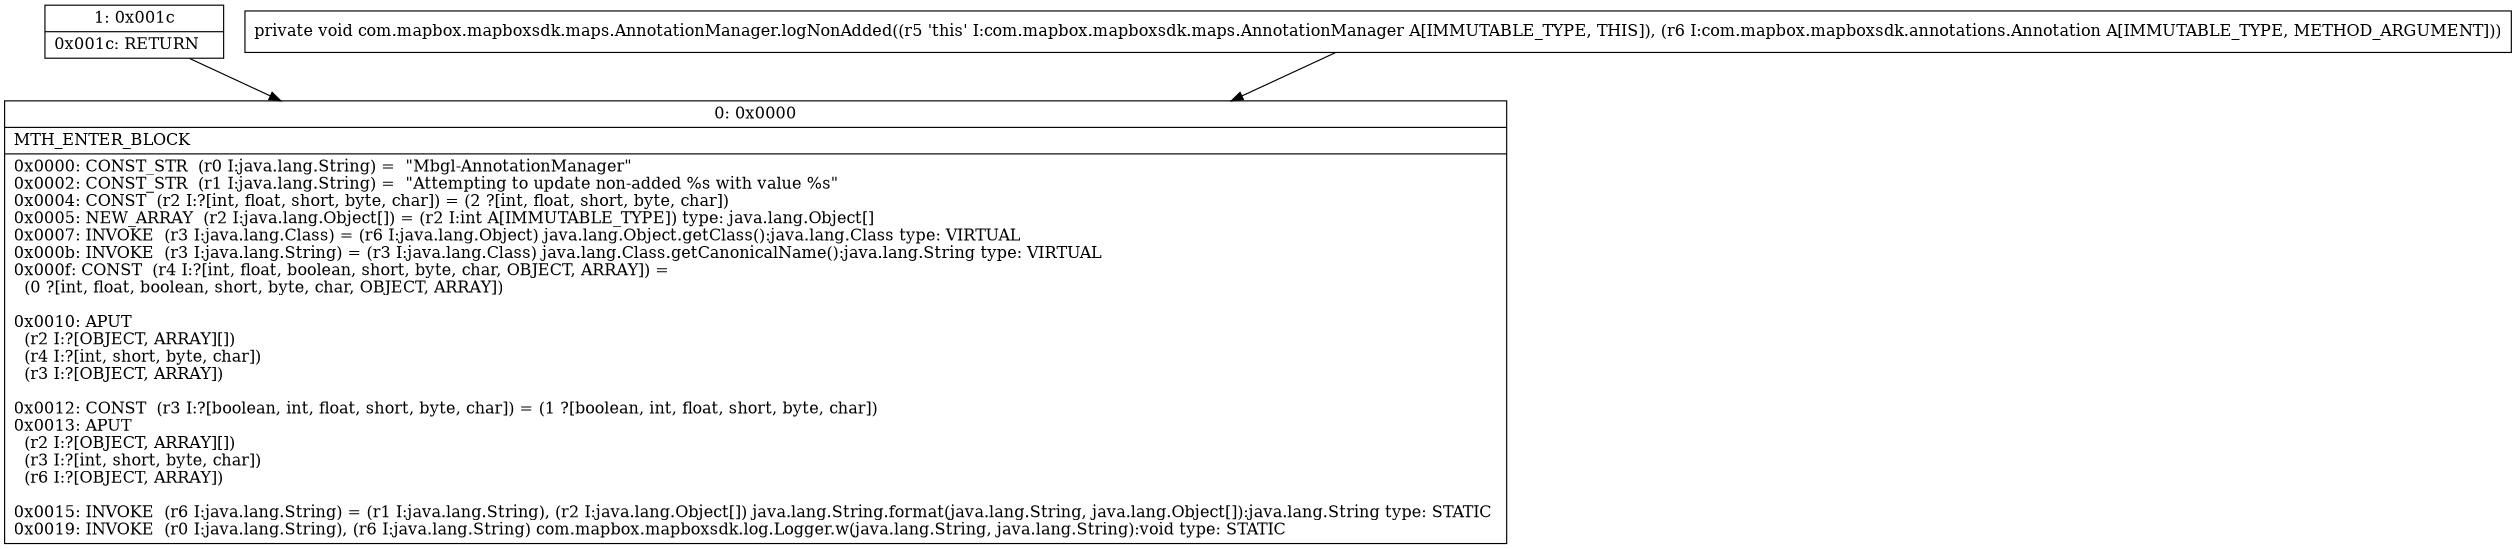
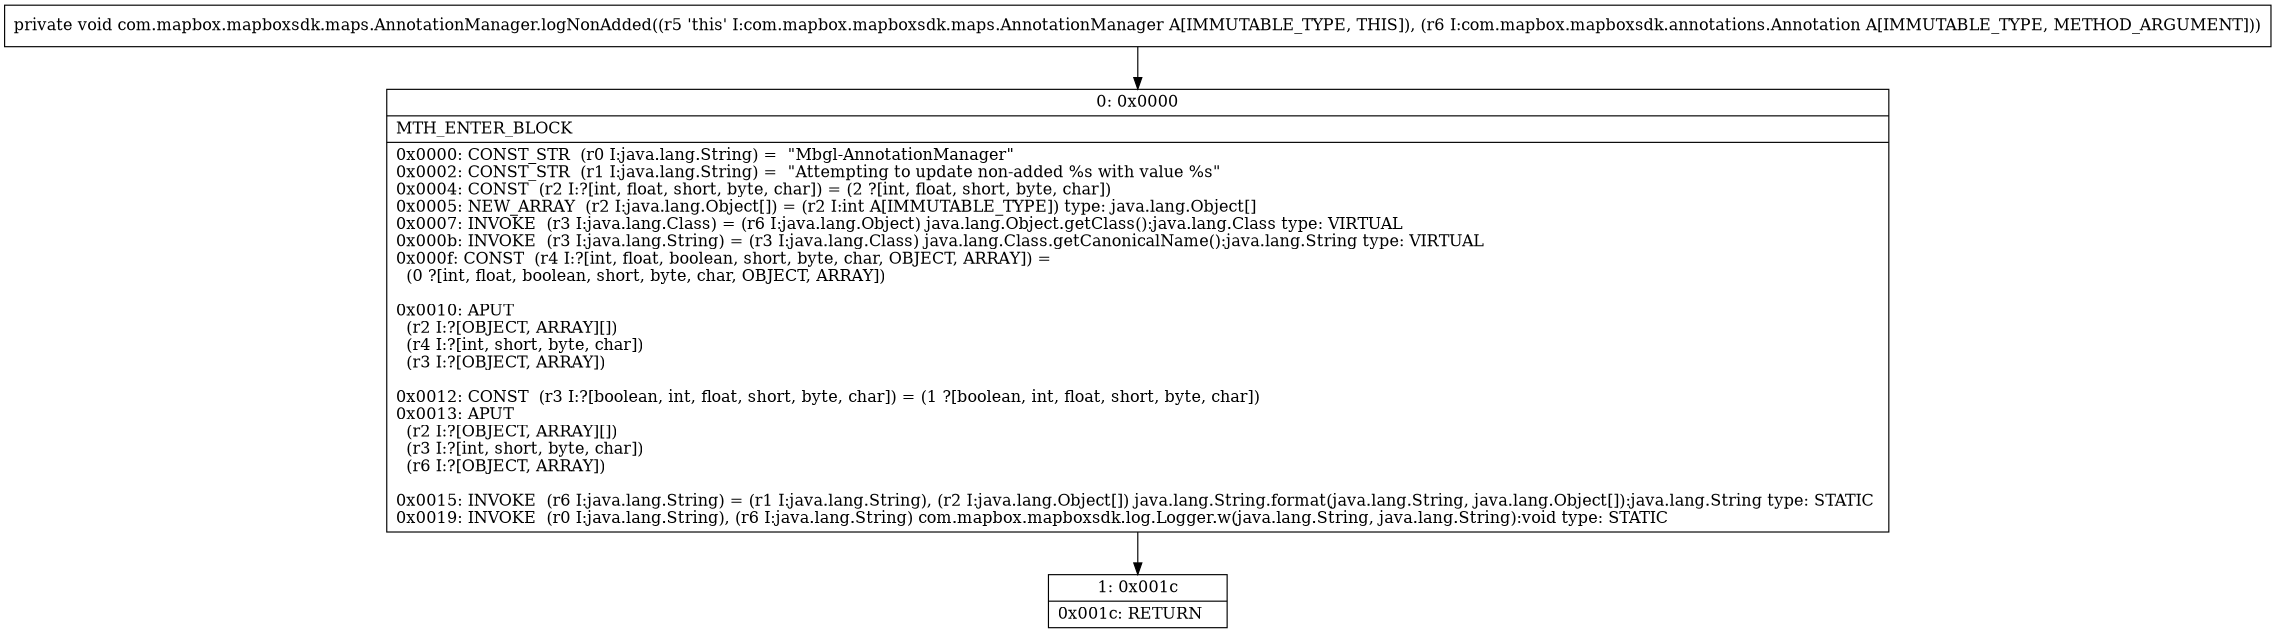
(230, 77) -> (1138, 547)
